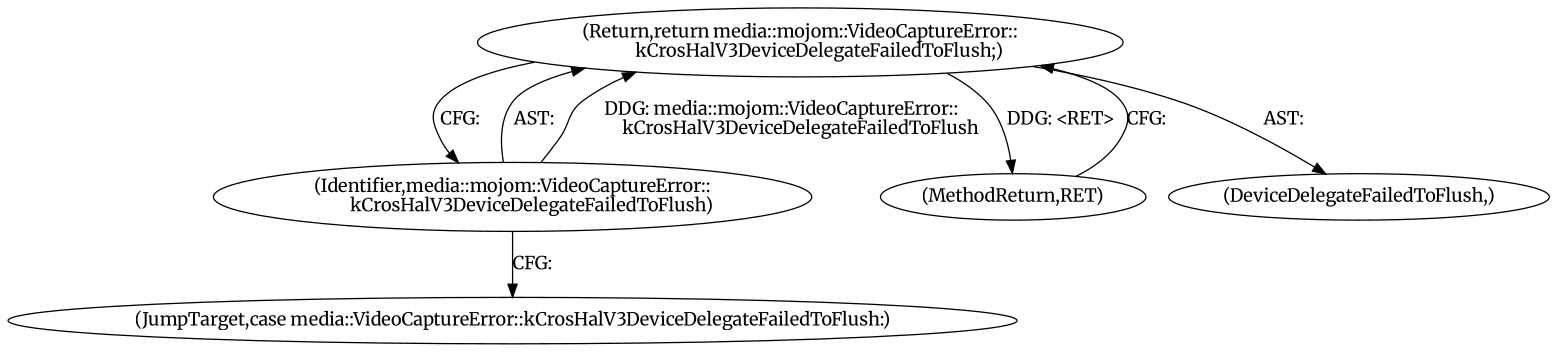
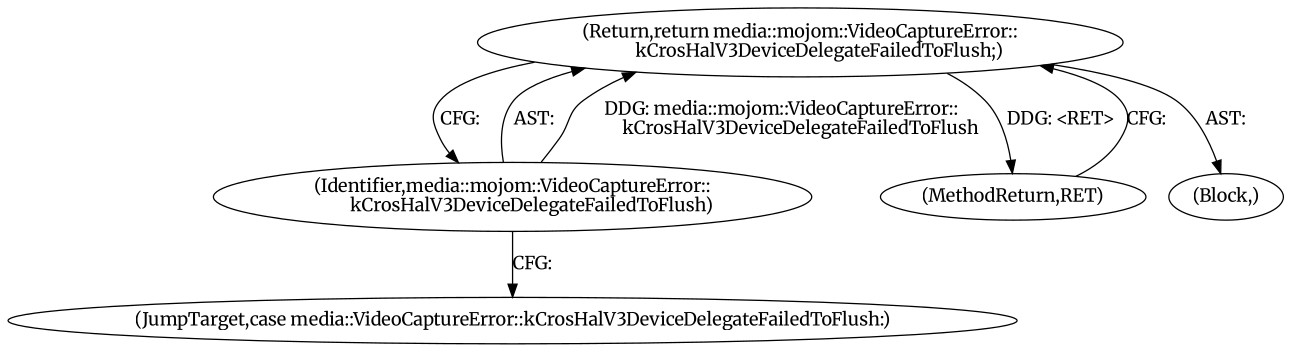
(1359, 197) -> (1226, 197)
